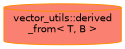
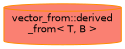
(63, 24) -> (63, 24)
